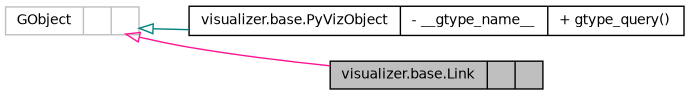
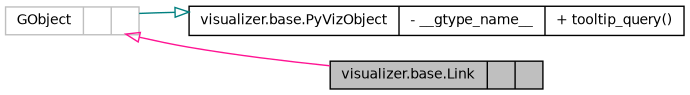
(615, 20) -> (615, 20)
(171, 29) -> (157, 13)
